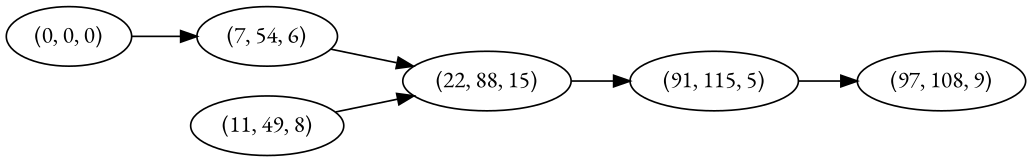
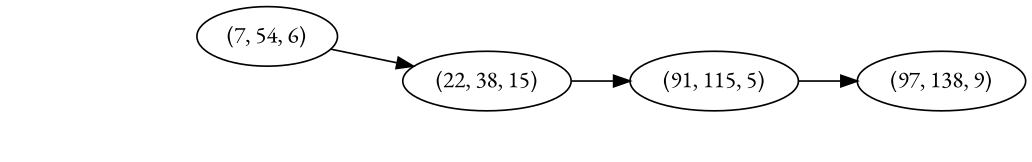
(69, 36) -> none
(487, 81) -> (487, 81)
(941, 81) -> (941, 81)
(267, 126) -> none
